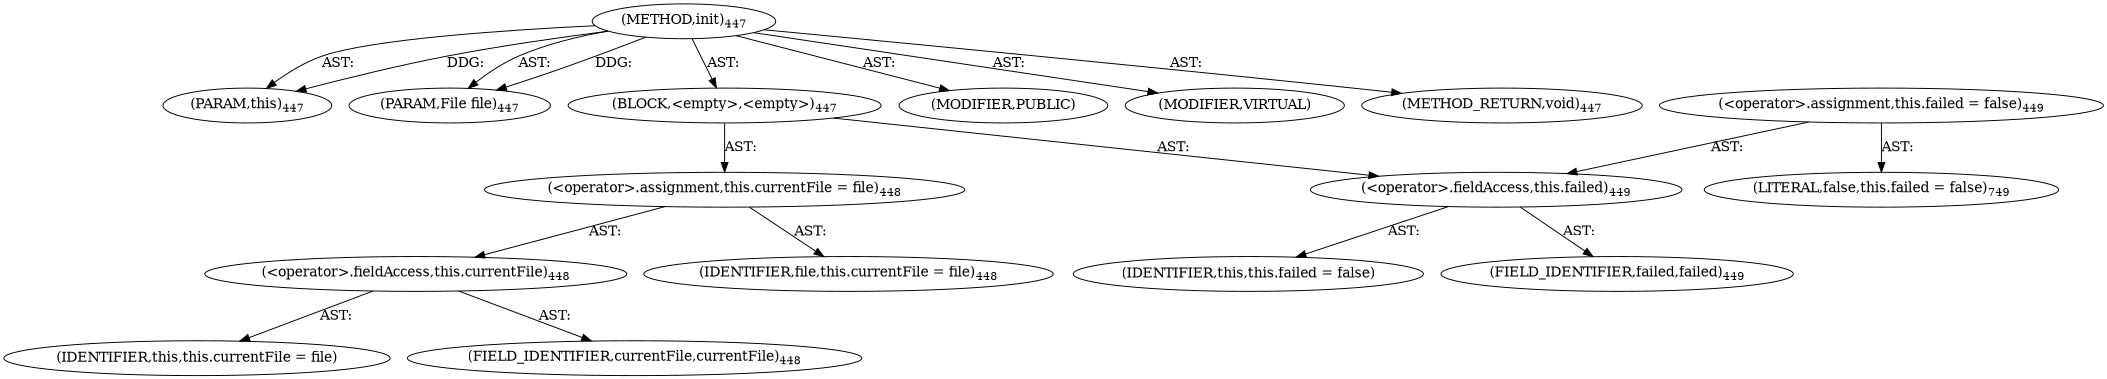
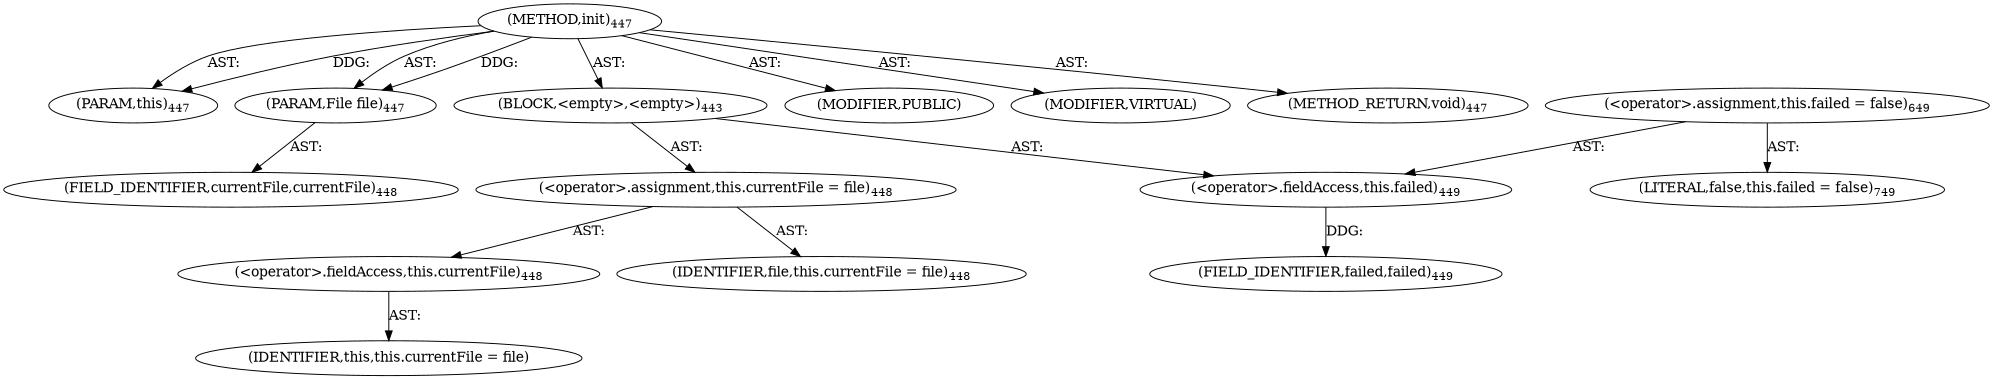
(826, 104) -> (712, 104)
(2033, 104) -> (1919, 104)
(1581, 232) -> (1347, 232)
(1248, 274) -> none
(520, 314) -> (287, 144)
